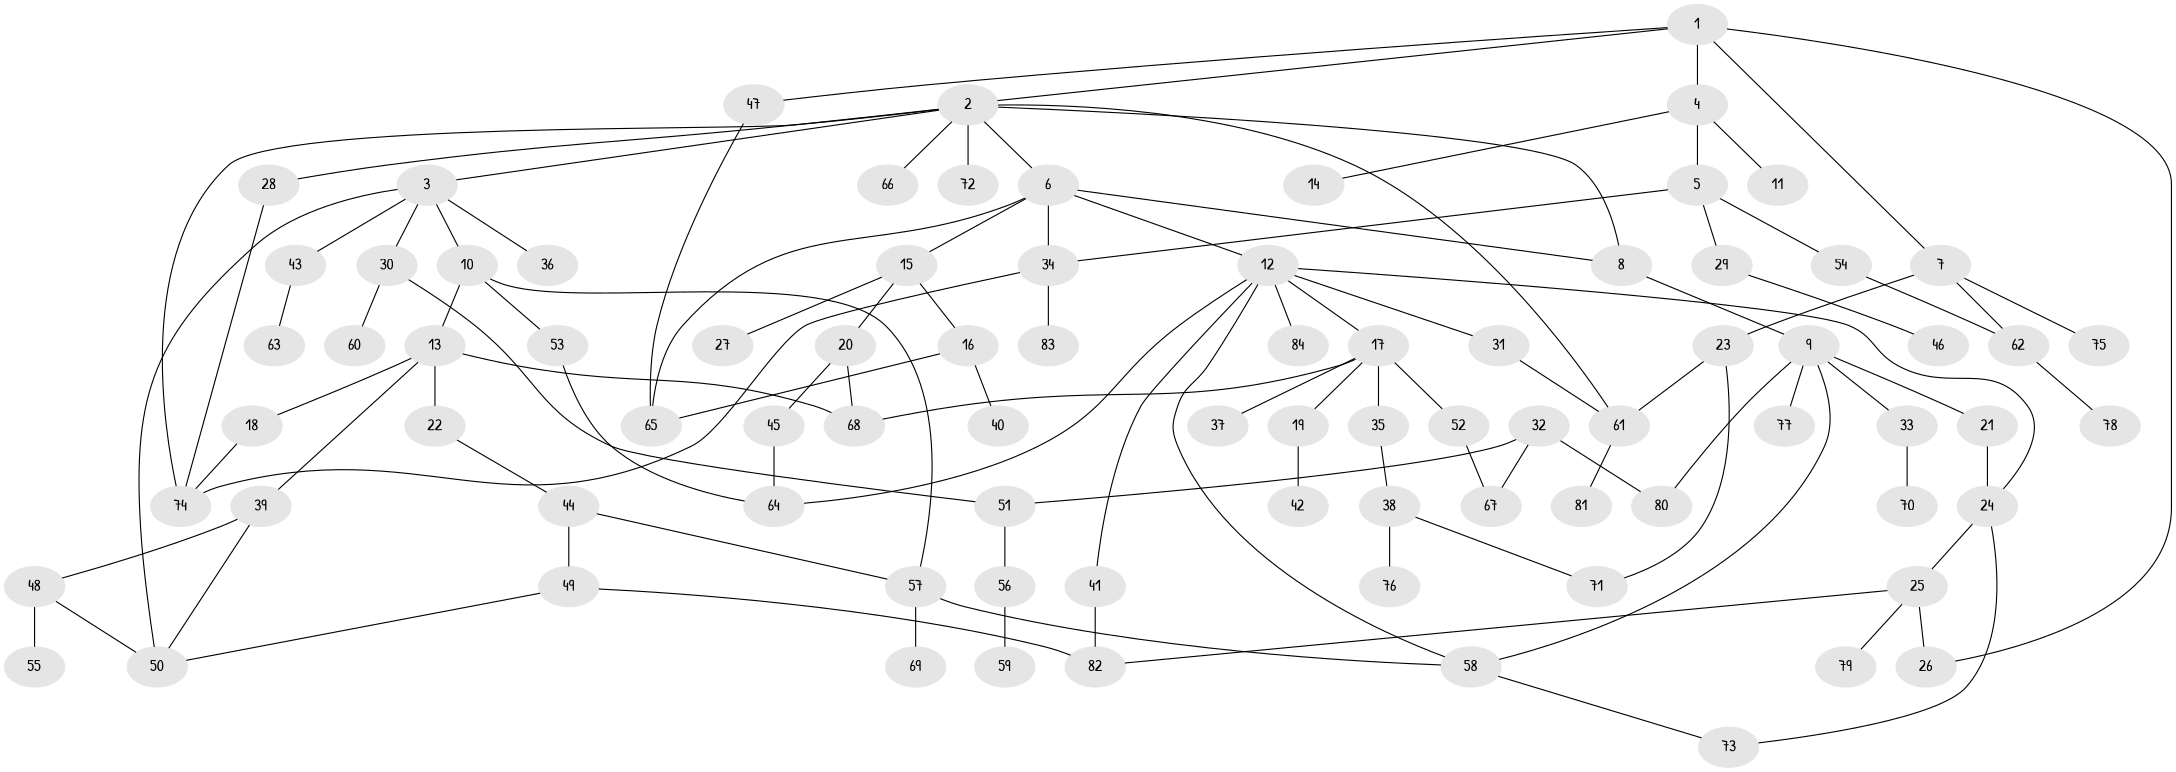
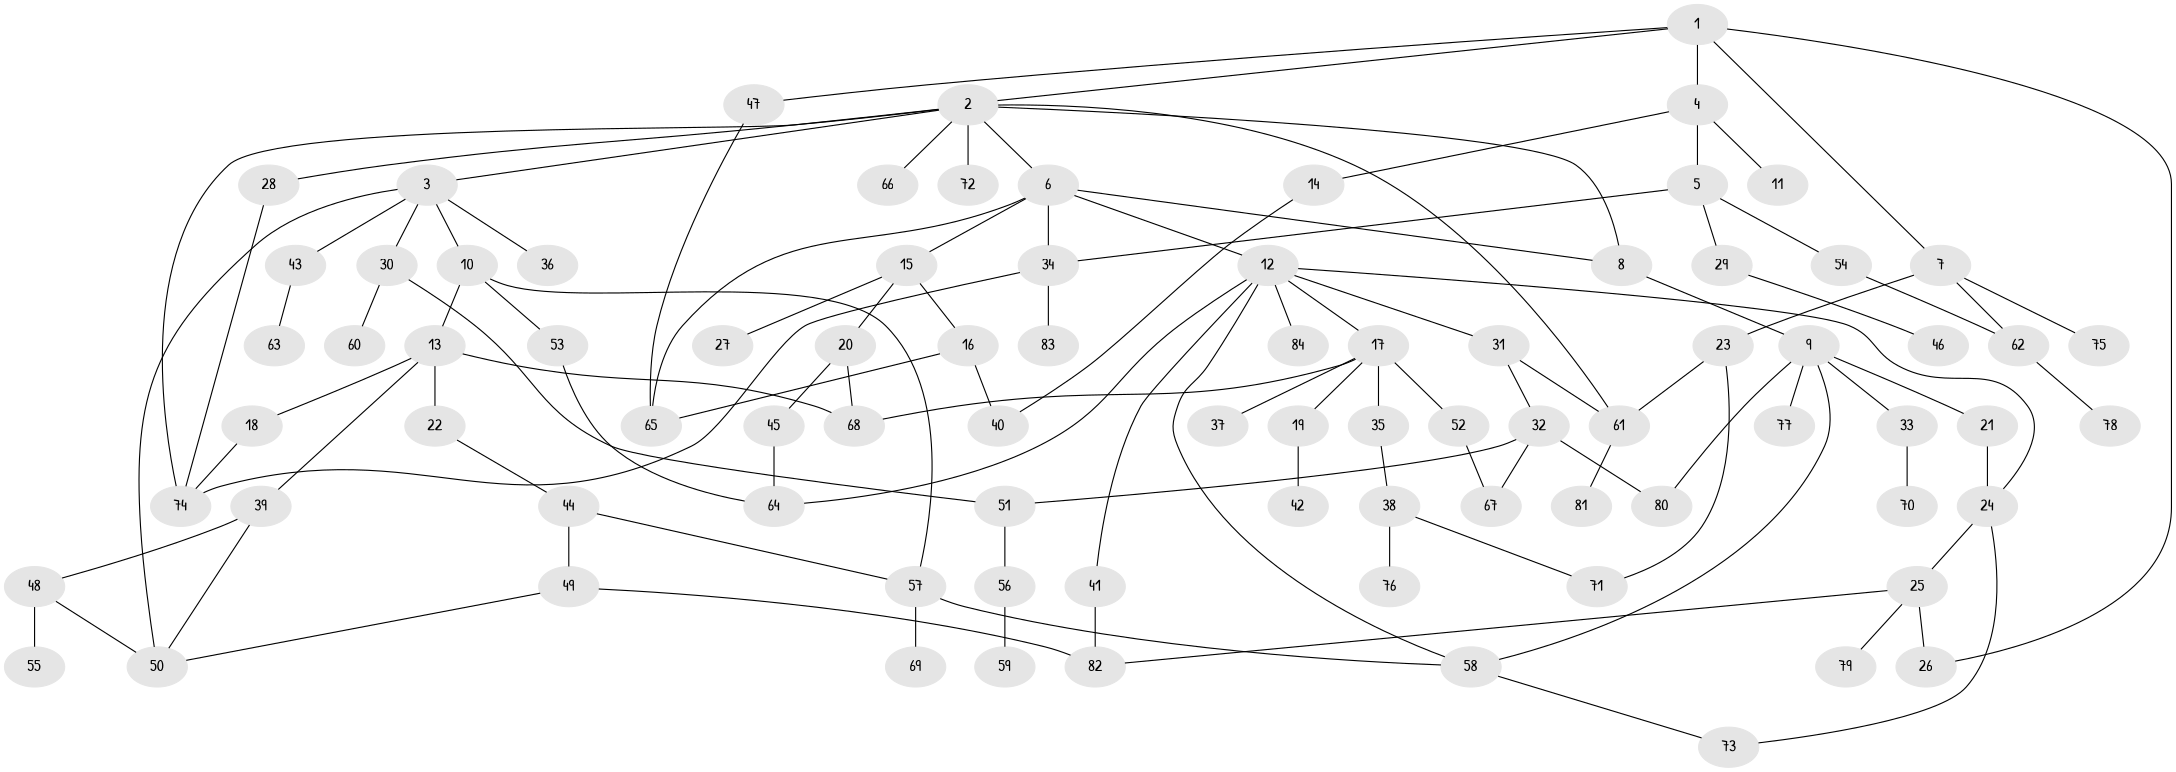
none -> (1157, 307)
none -> (1519, 386)
